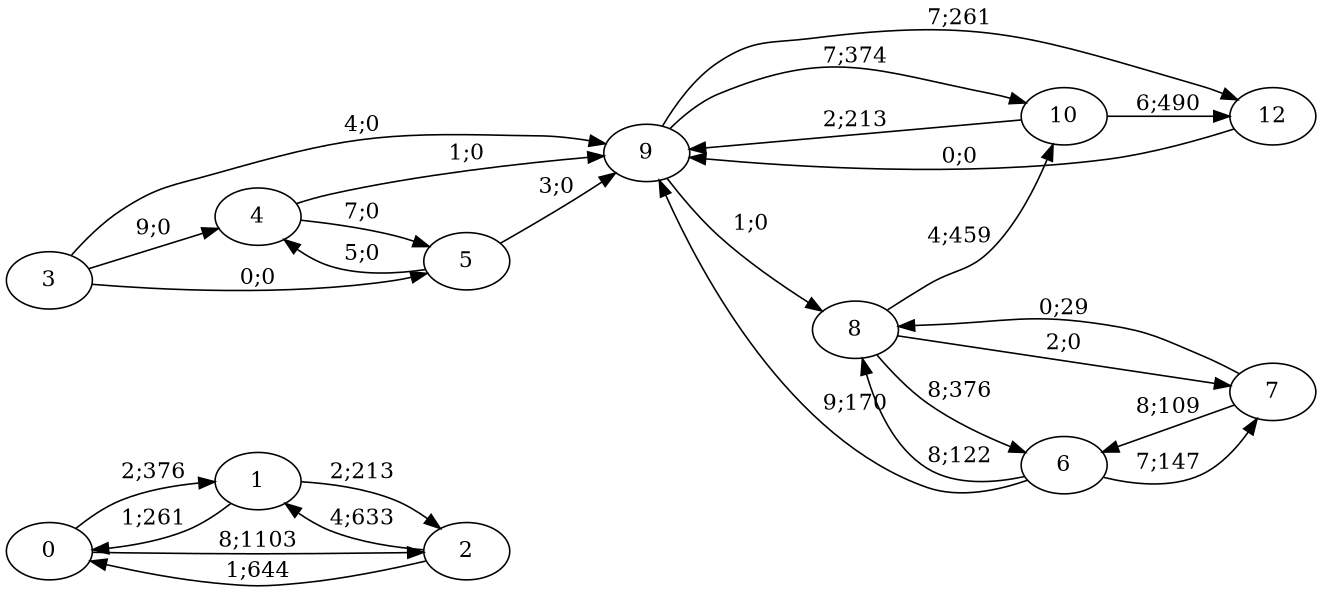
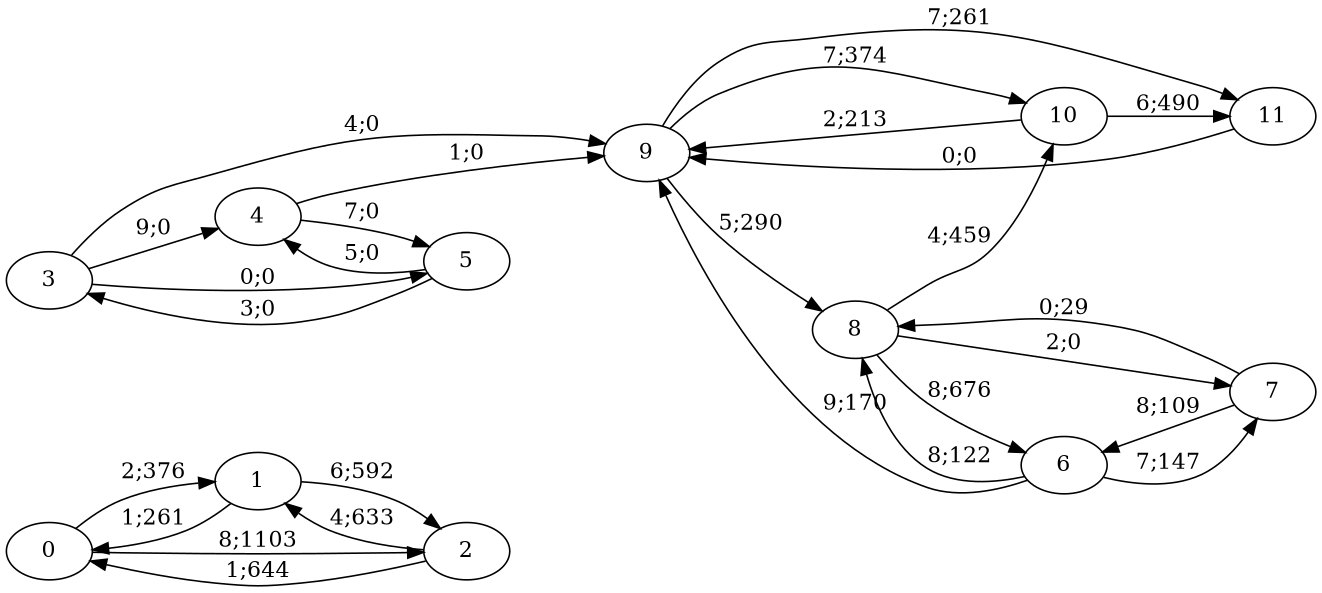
(1273, 116) -> (1273, 116)
(552, 213) -> (270, 324)
(751, 224) -> (751, 224)
(960, 391) -> (960, 391)
(362, 472) -> (362, 472)
